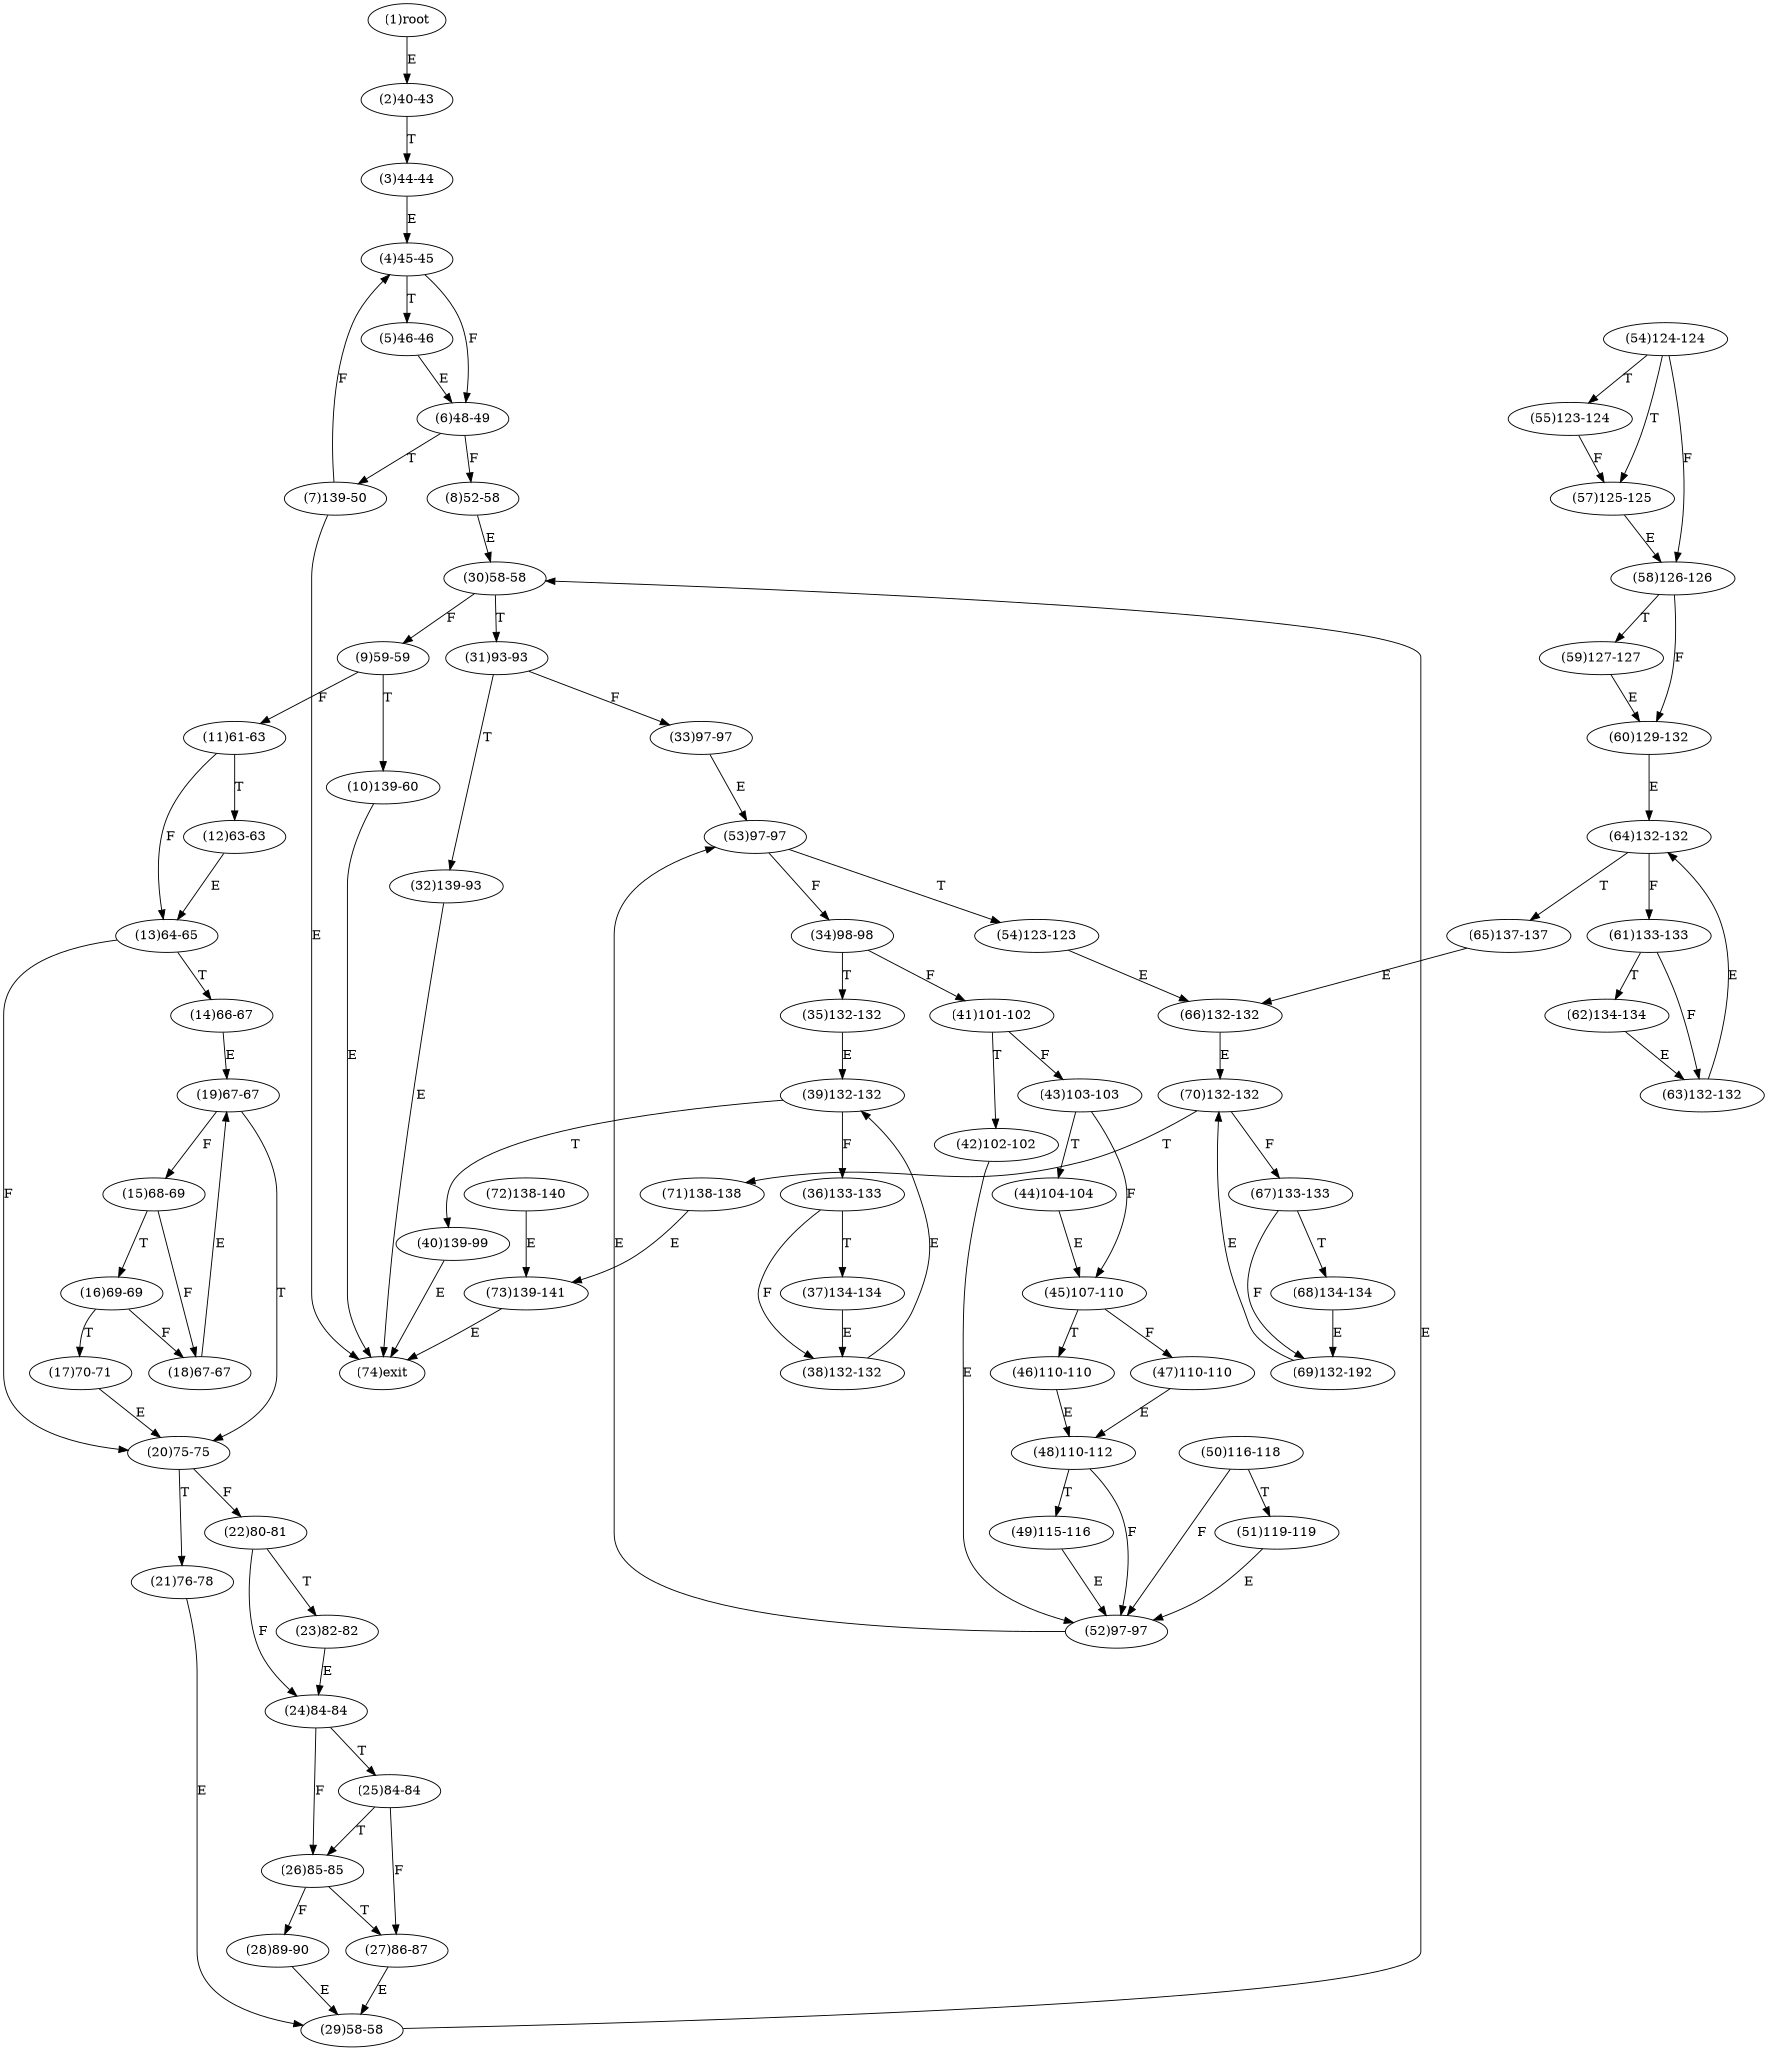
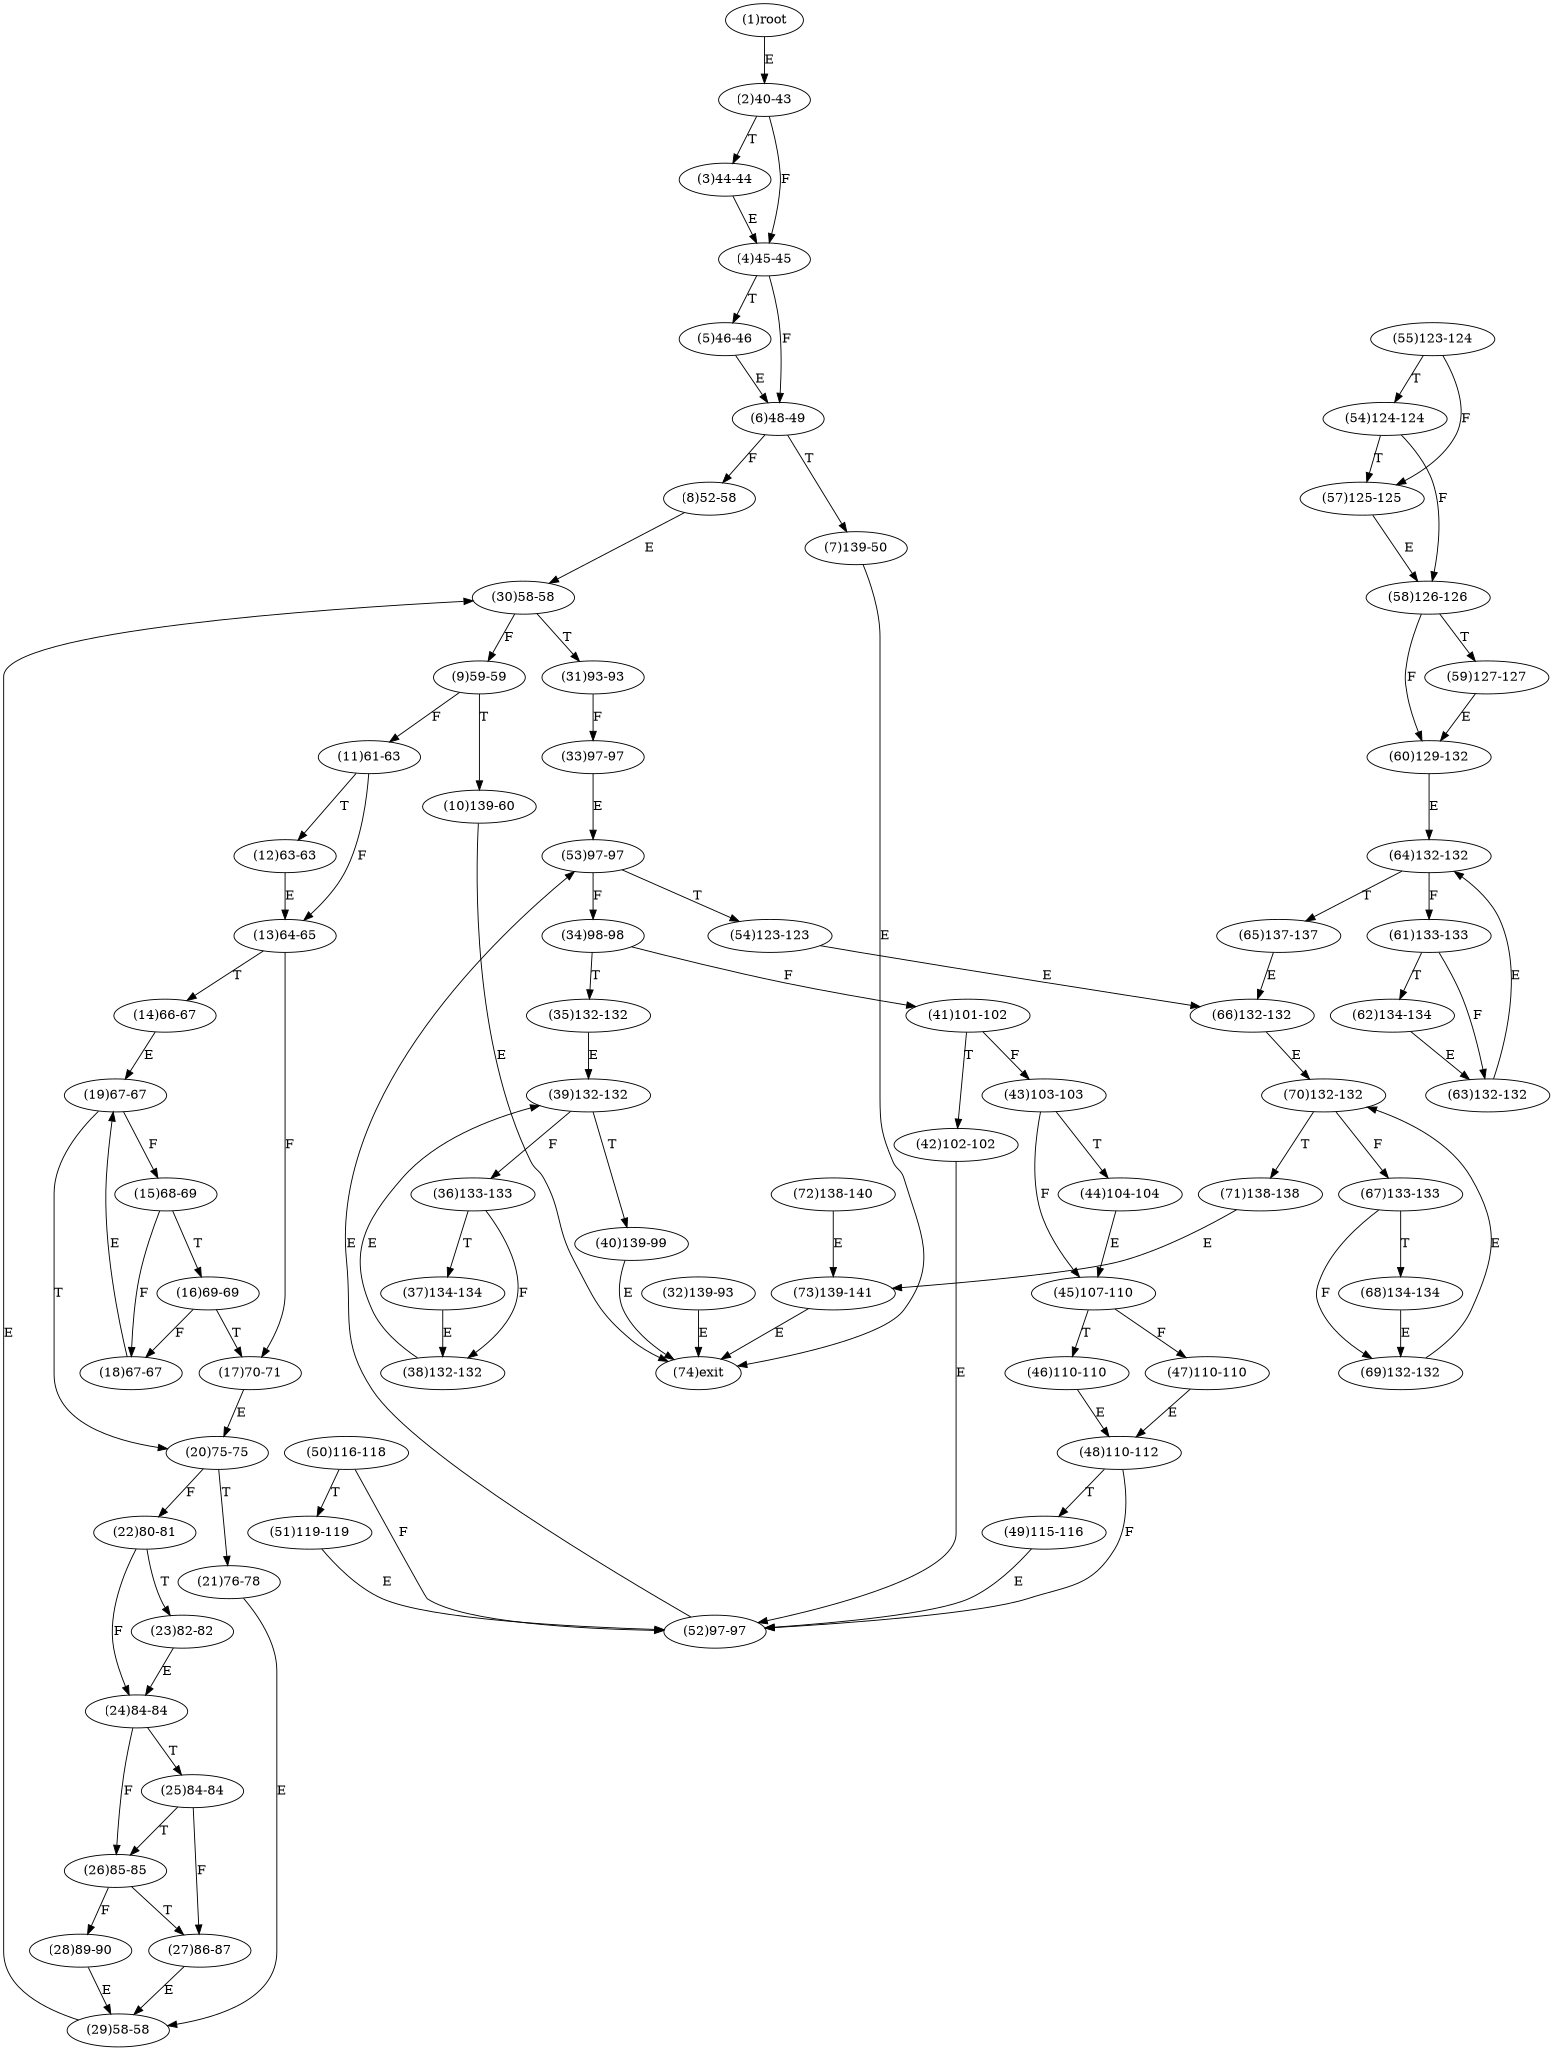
(338, 376) -> (780, 175)
(1621, 376) -> (1411, 375)
(473, 768) -> none
(4, 1196) -> (285, 1153)
(1333, 1373) -> (1401, 1373)
